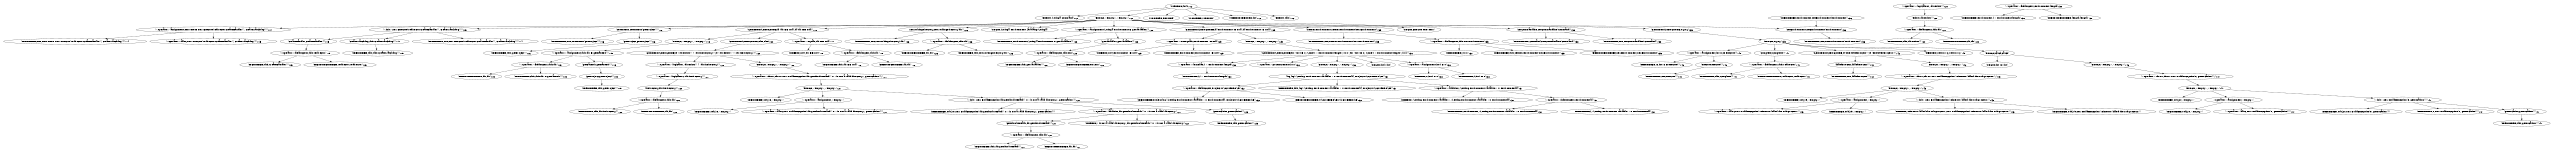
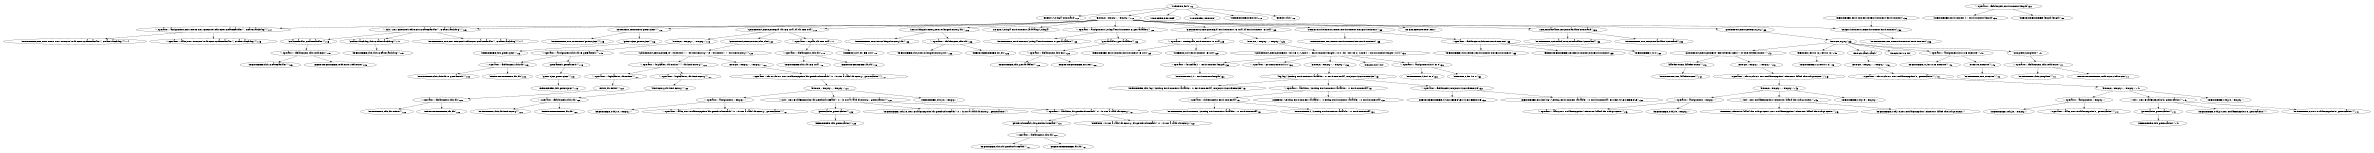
(602, 41) -> (602, 41)
(1997, 58) -> (1870, 47)
none -> (1817, 65)
none -> (645, 71)
